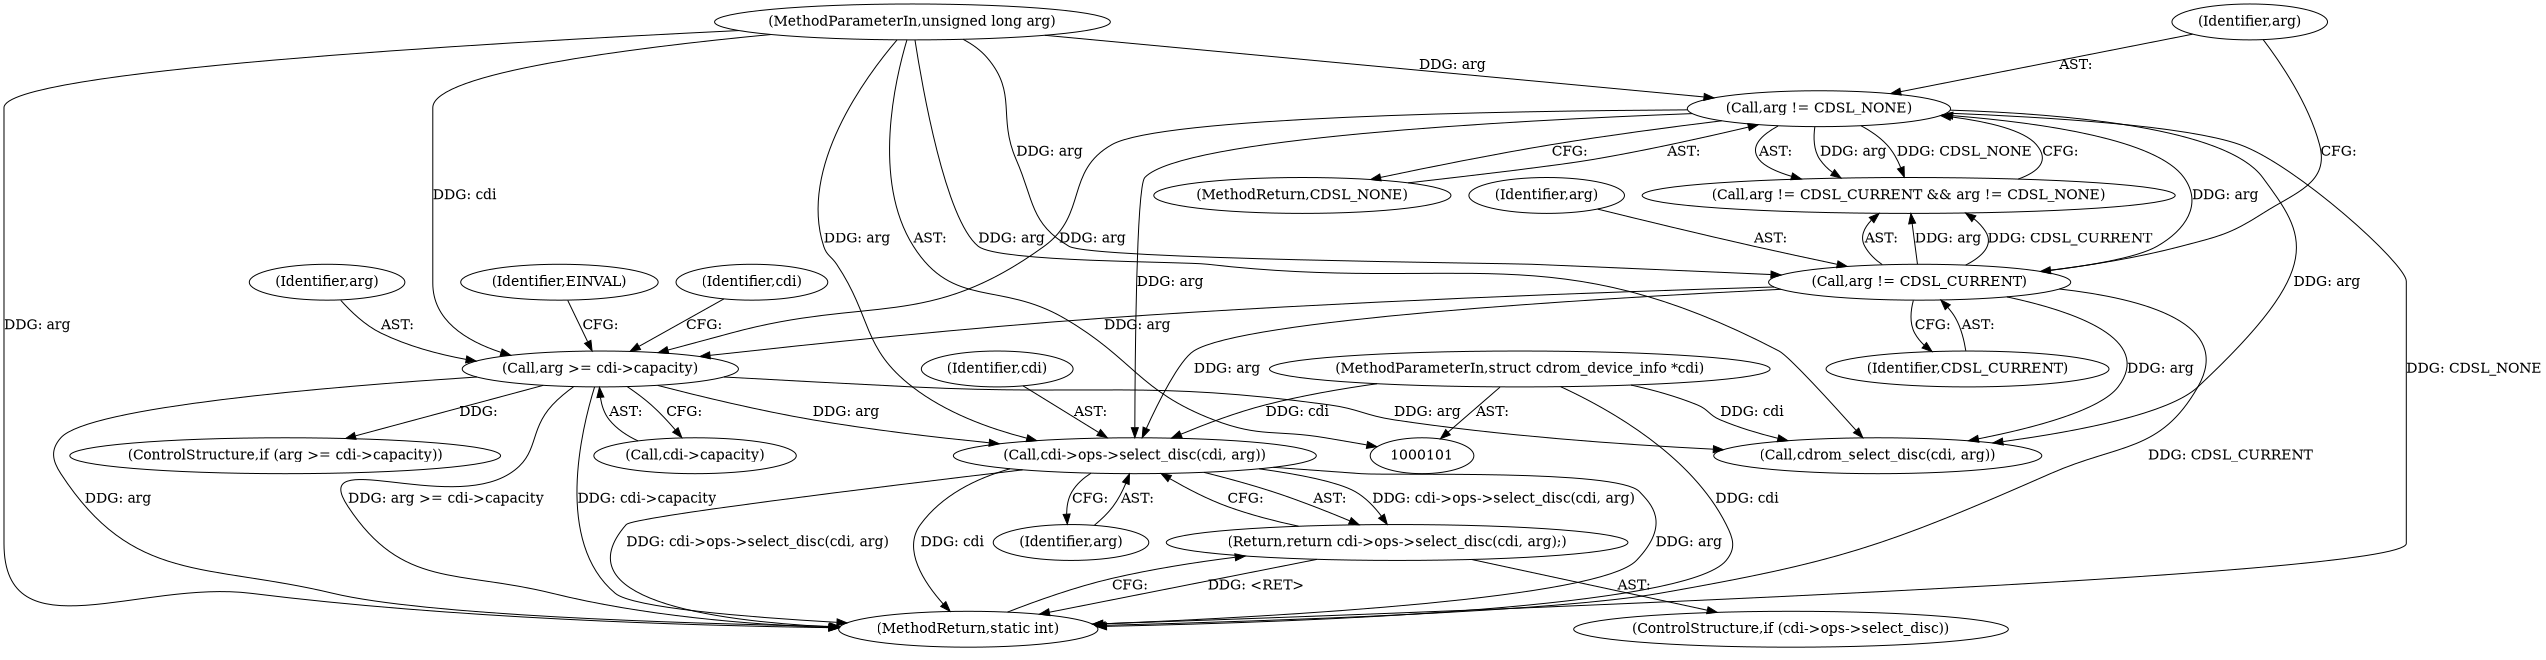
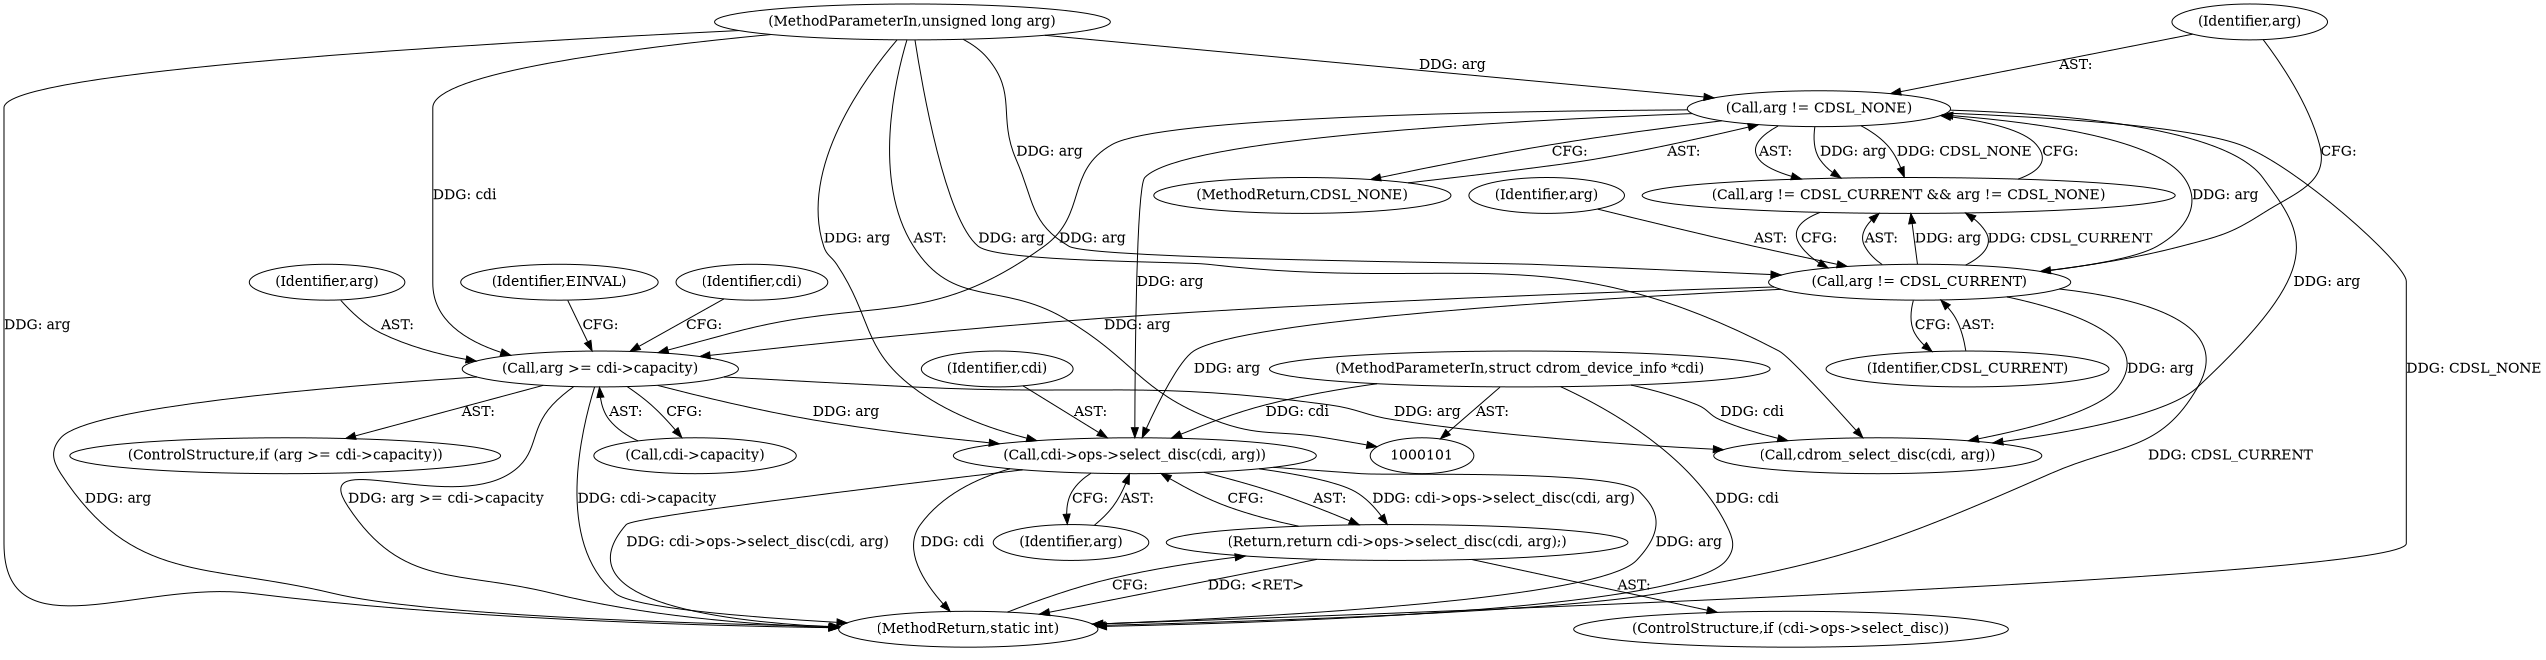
none -> (1796, 236)
(481, 412) -> (481, 412)
